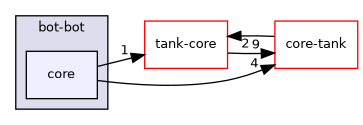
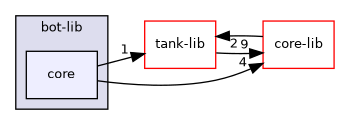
(62, 28) -> (62, 28)
(186, 45) -> (180, 45)
(316, 45) -> (299, 45)
